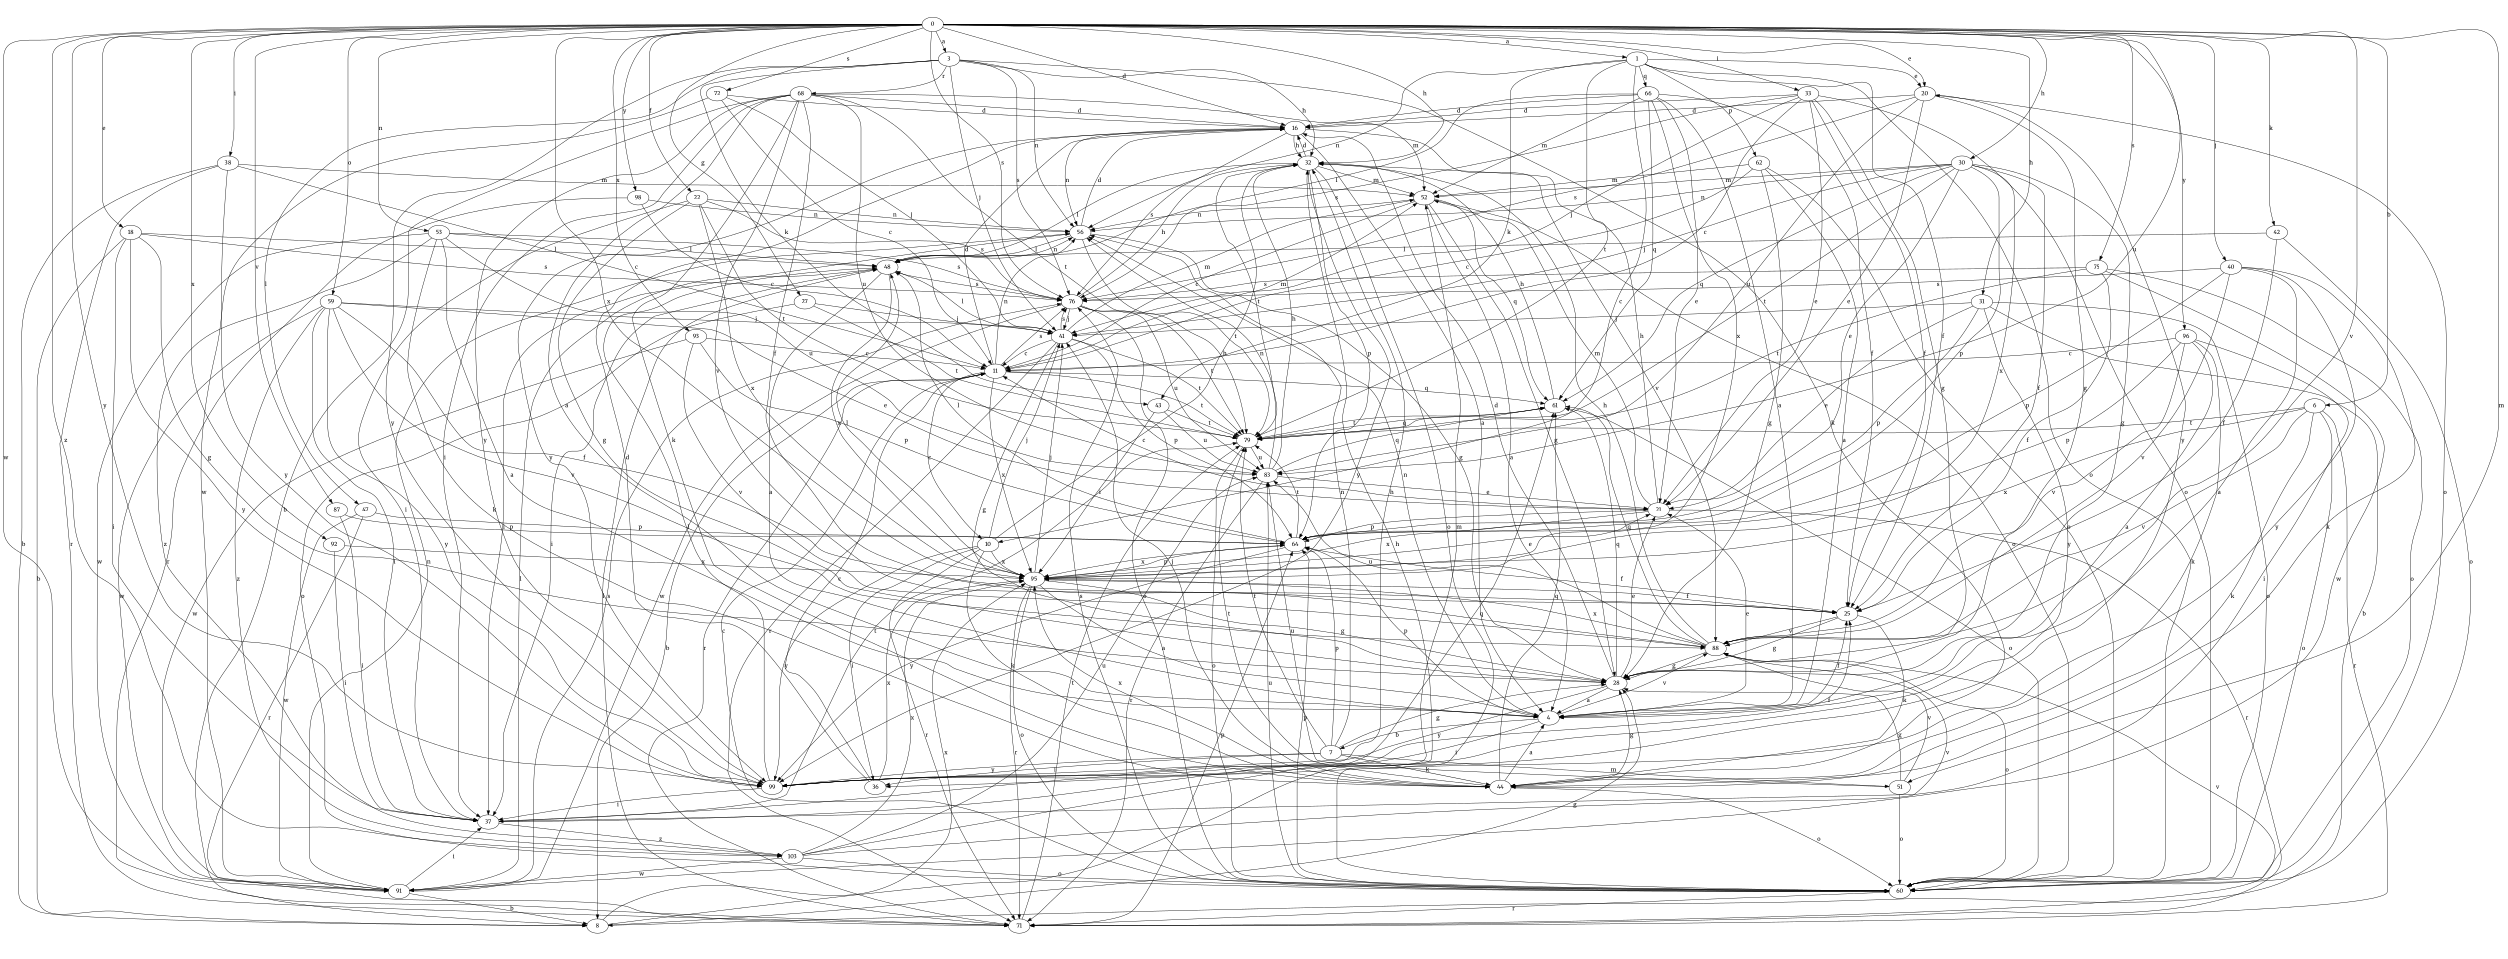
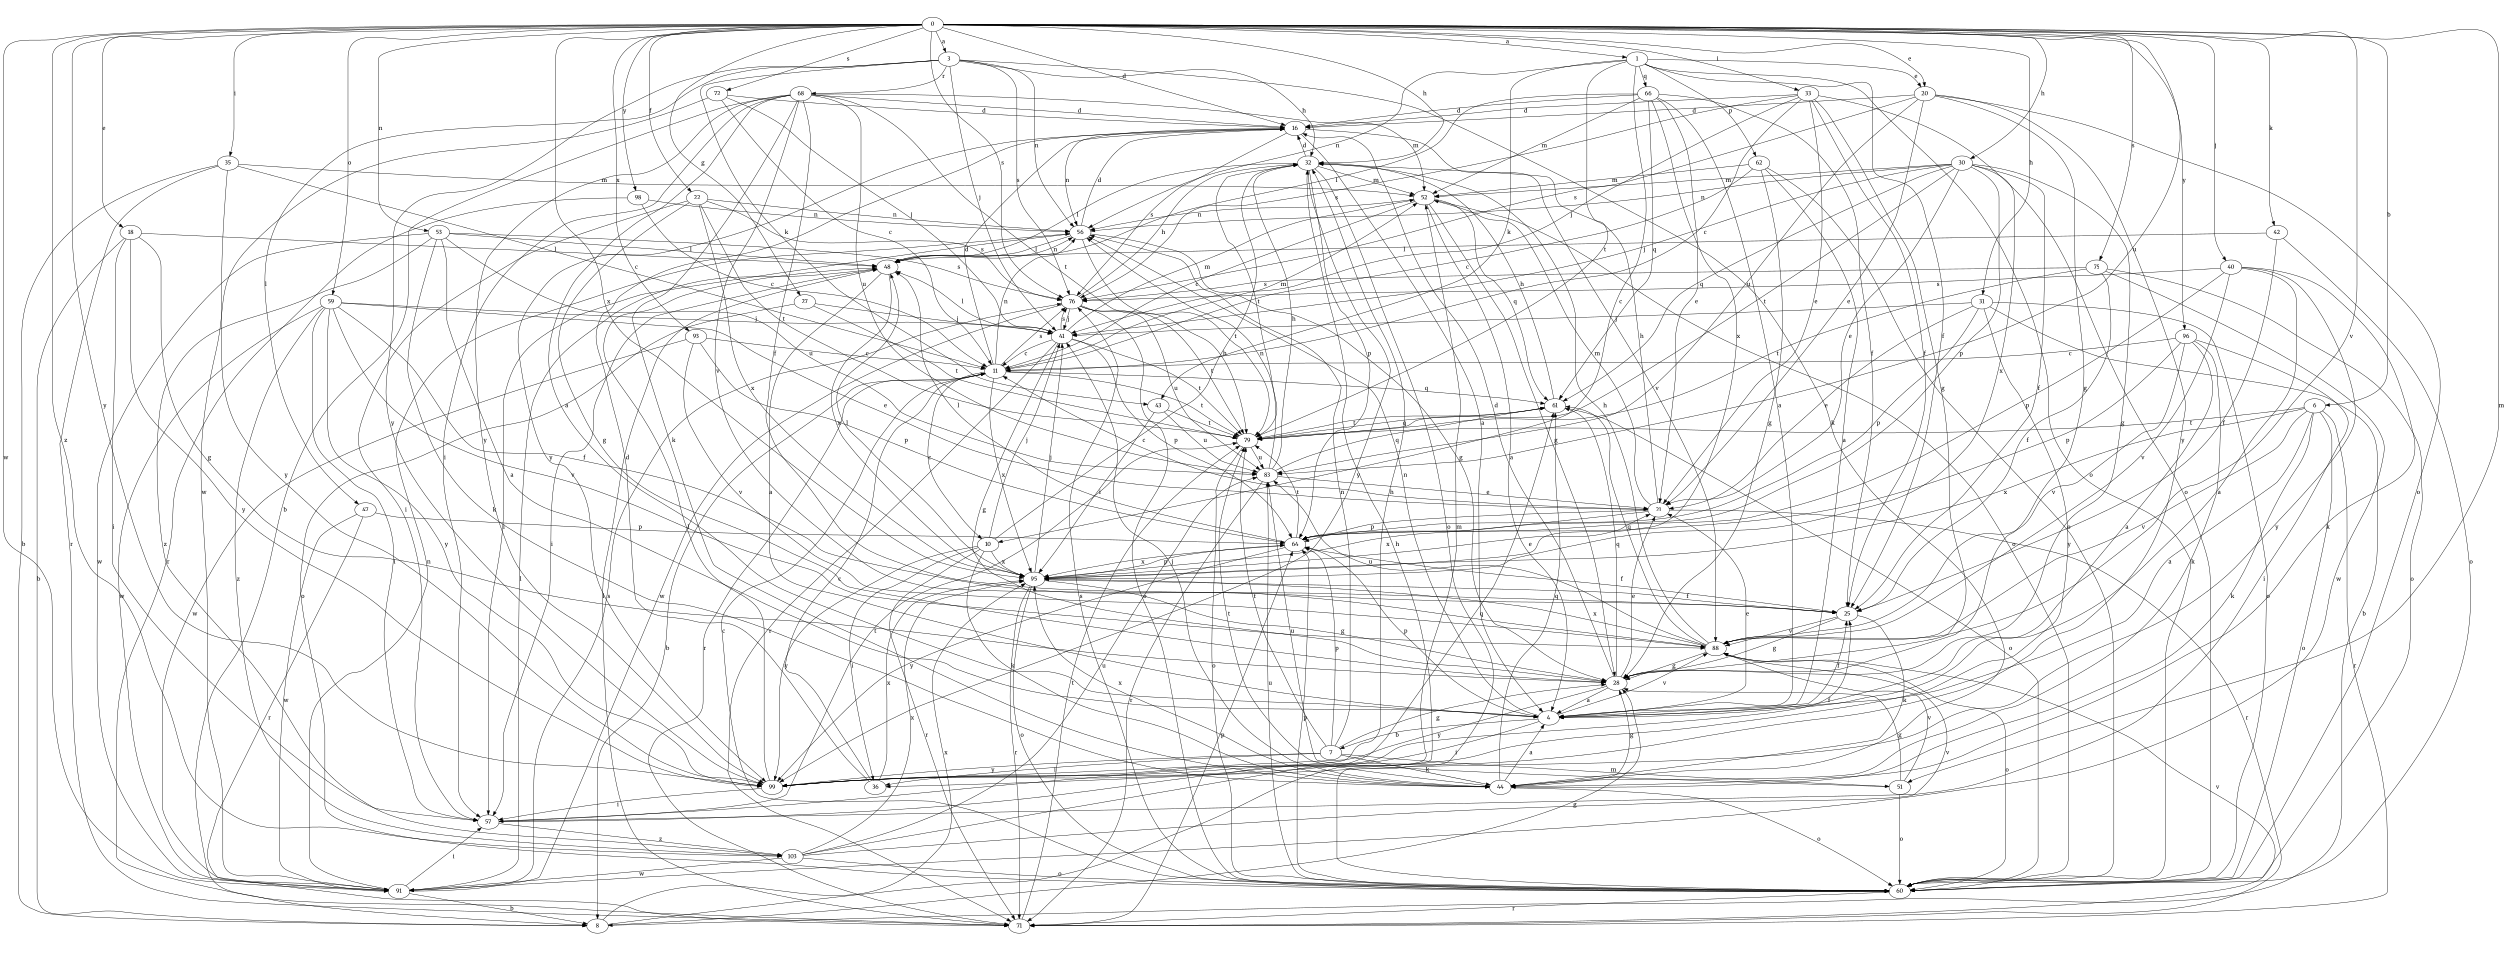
(1295, 146) -> none
(228, 163) -> (228, 163)
(621, 279) -> none
(976, 287) -> none
(337, 510) -> none
(2443, 510) -> (2412, 505)
(334, 545) -> none
(1278, 678) -> (1991, 673)
(488, 822) -> (488, 822)
